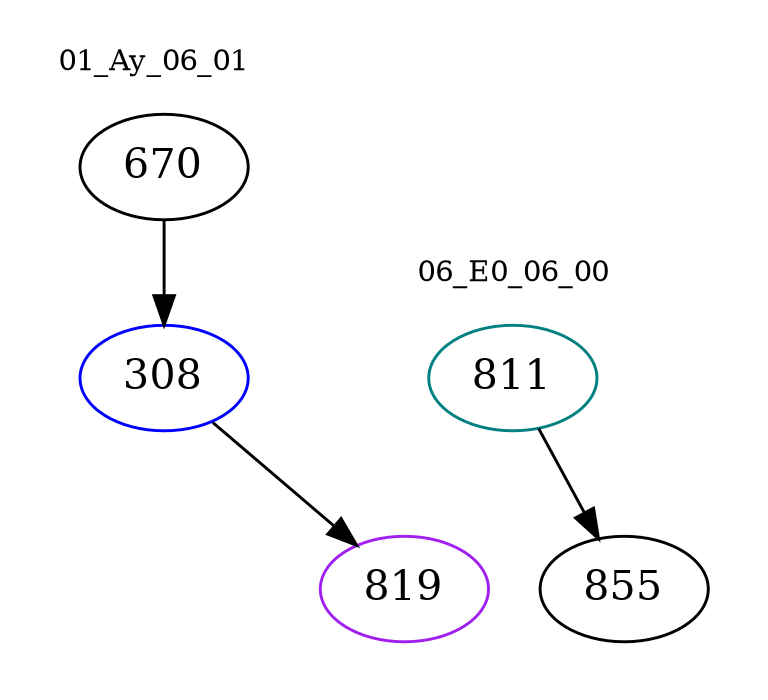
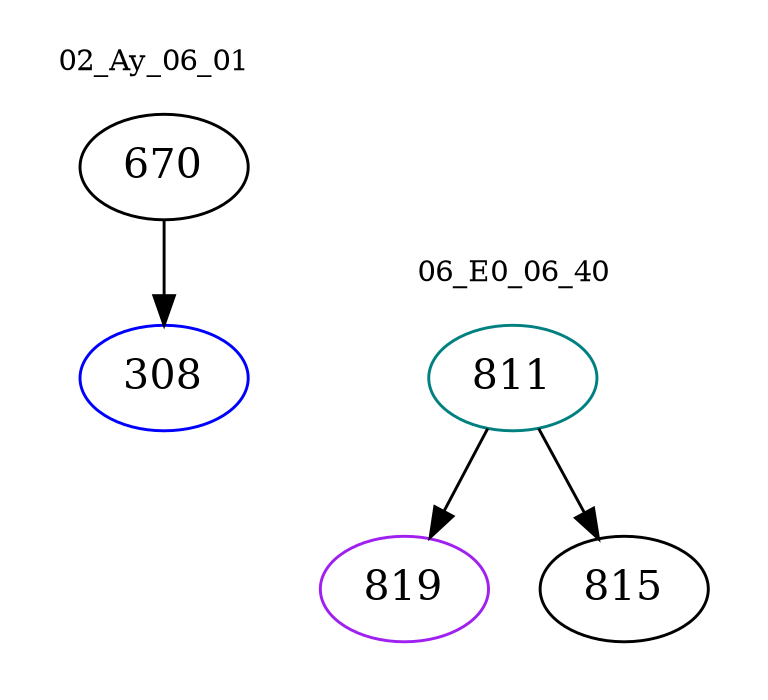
(154, 63) -> (154, 63)
(514, 274) -> (514, 274)
(273, 474) -> (466, 470)
(624, 589) -> (624, 589)
